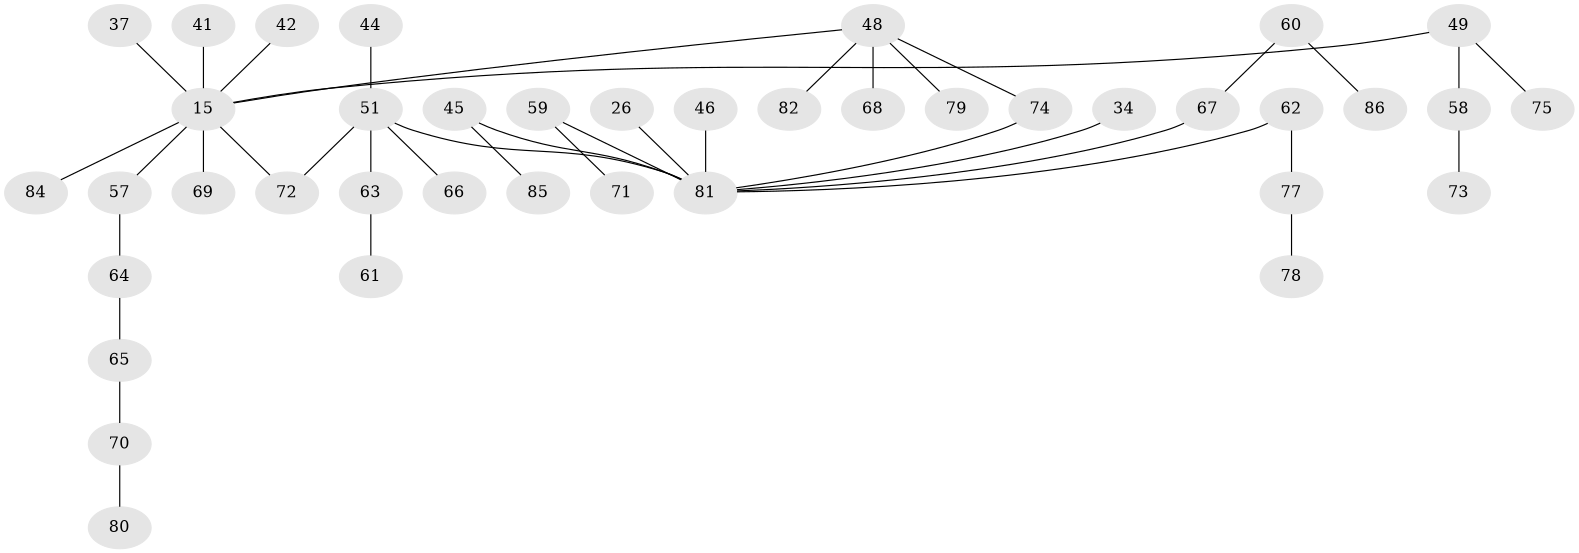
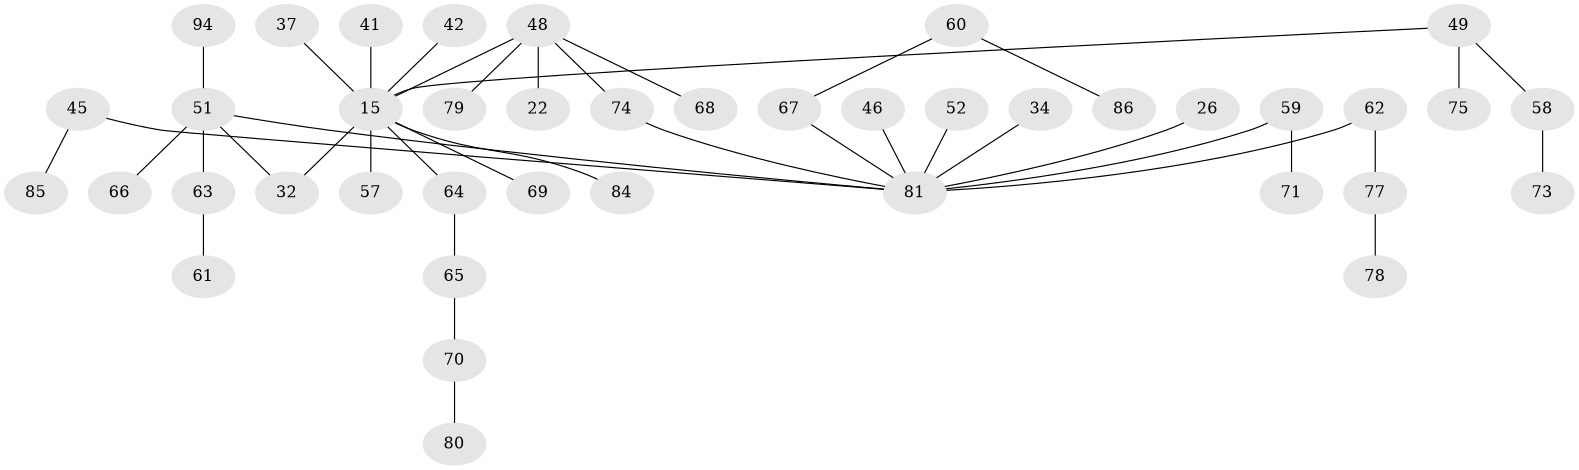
(371, 26) -> (203, 26)
(789, 109) -> (538, 109)
none -> (957, 109)
(287, 193) -> (287, 193)
(120, 235) -> (421, 159)
